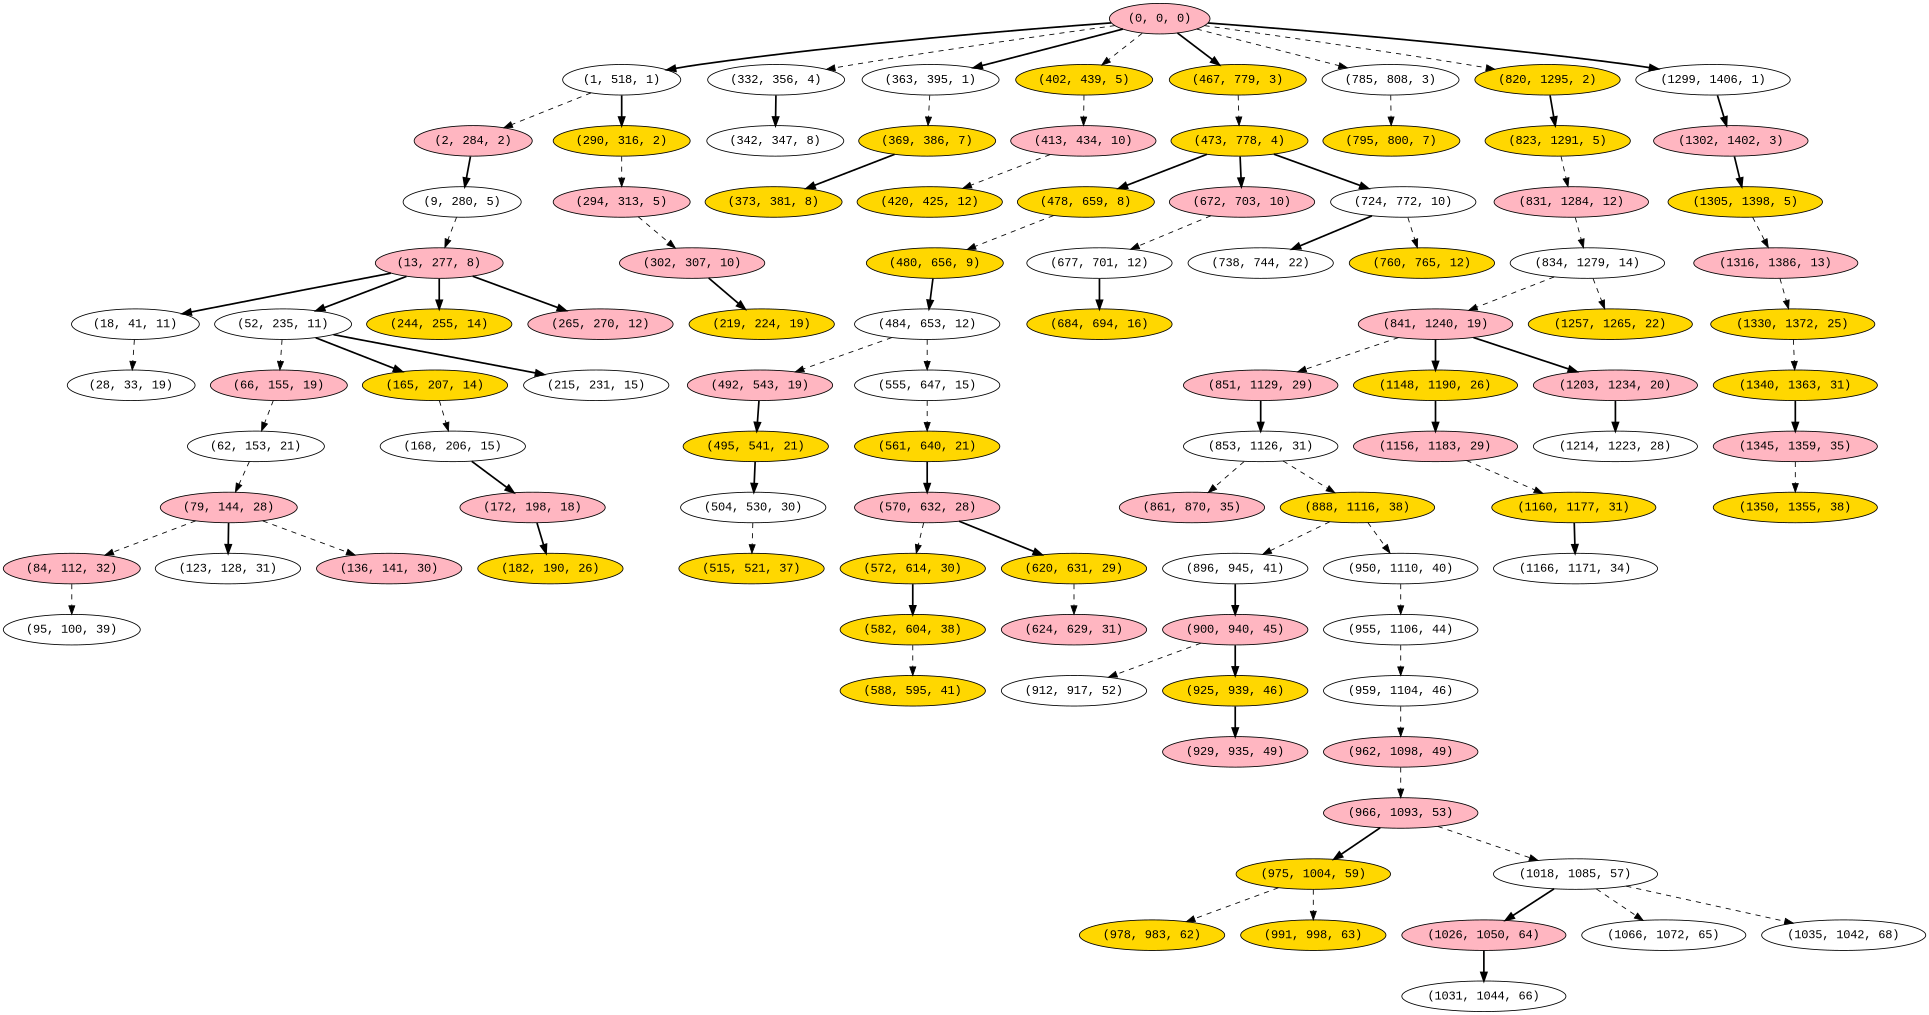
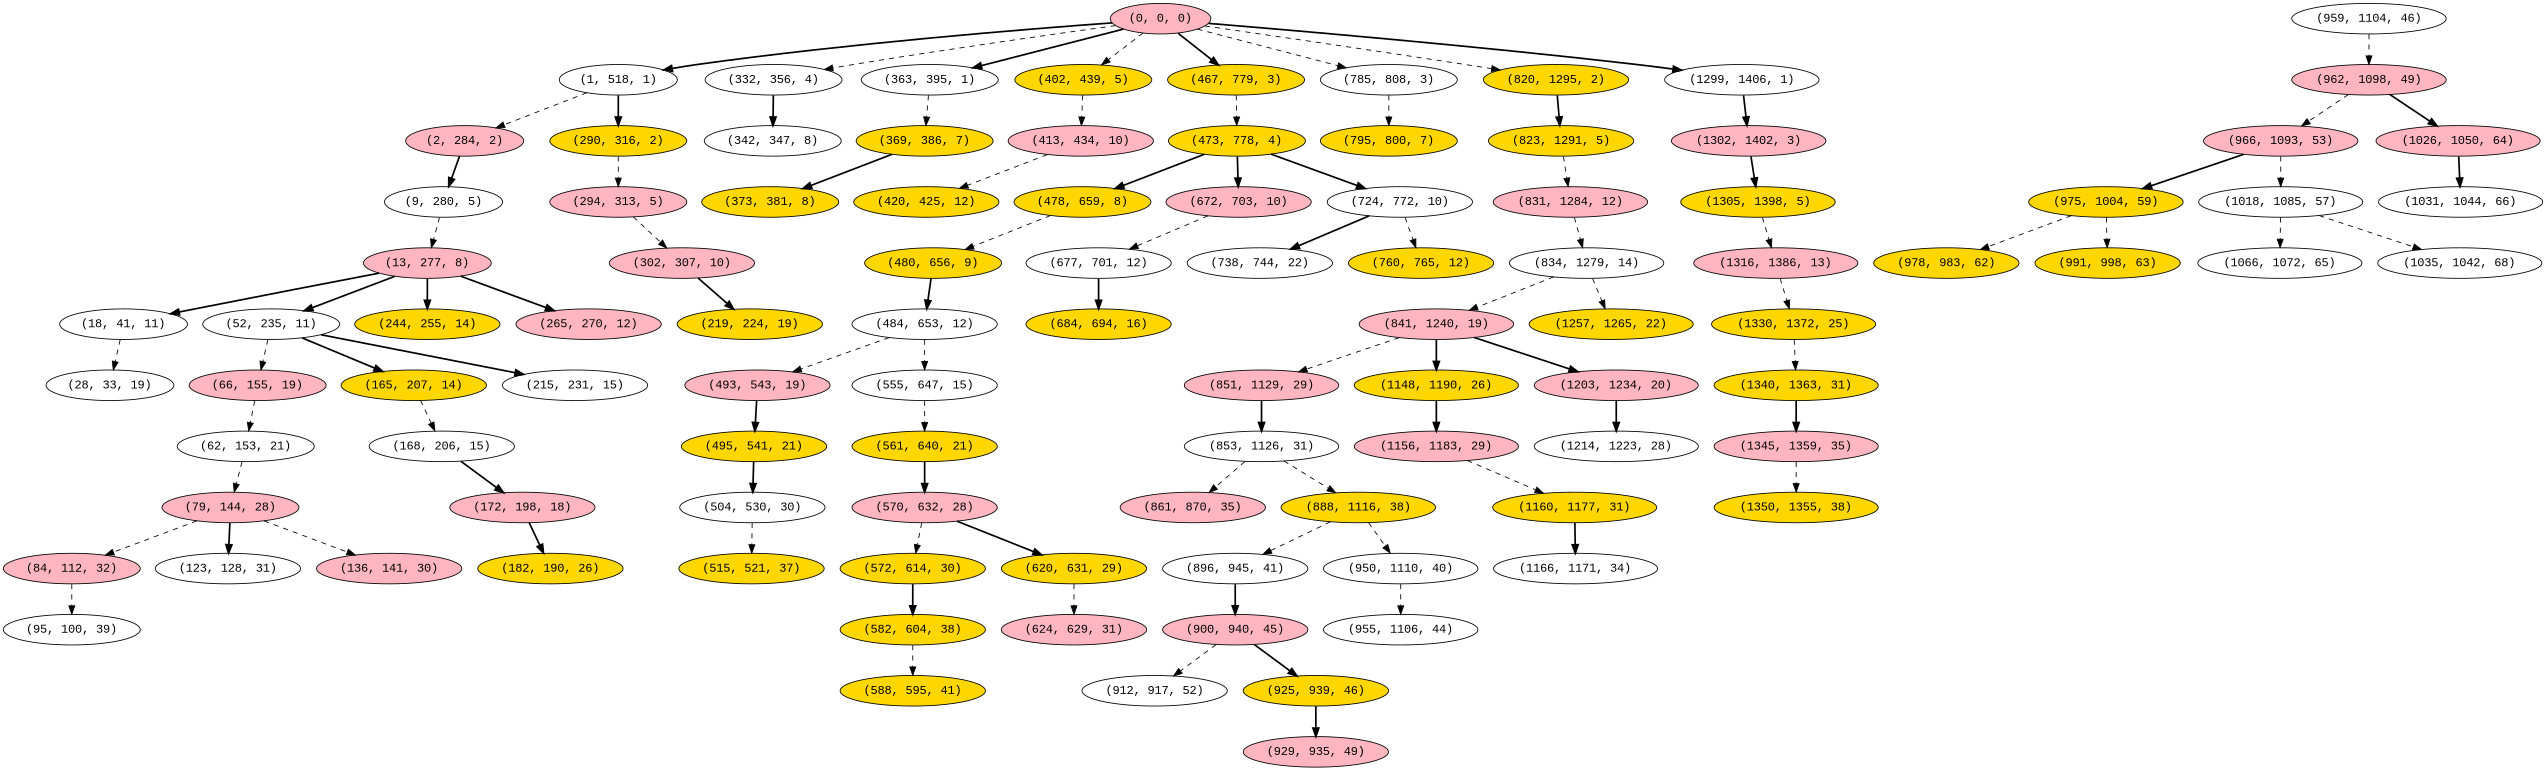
(760, 385) -> (757, 385)
(1401, 656) -> none
(1533, 902) -> (2410, 108)
